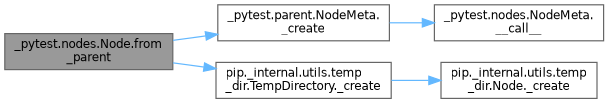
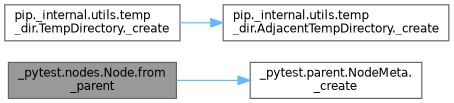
(519, 23) -> none
(188, 65) -> none
(519, 80) -> (336, 23)
